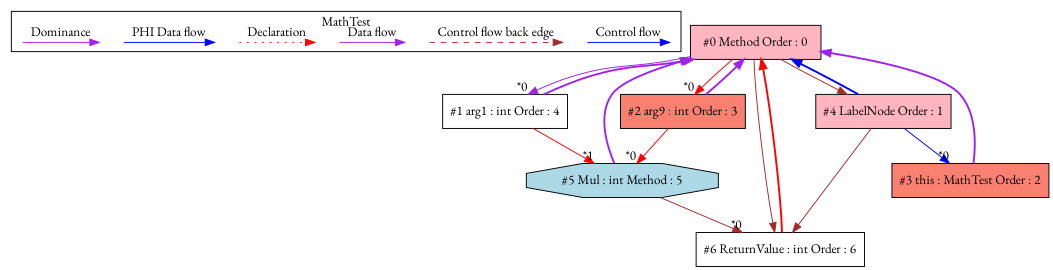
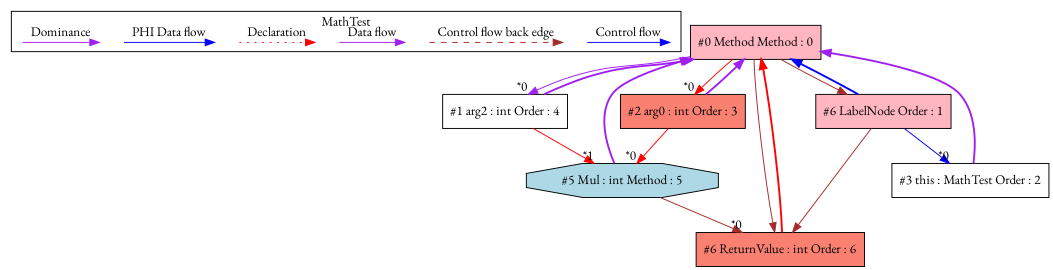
(756, 42) -> (756, 42)
(505, 111) -> (505, 111)
(683, 111) -> (683, 111)
(883, 111) -> (883, 111)
(970, 180) -> (970, 180)
(780, 250) -> (780, 250)
